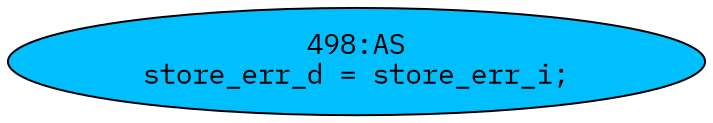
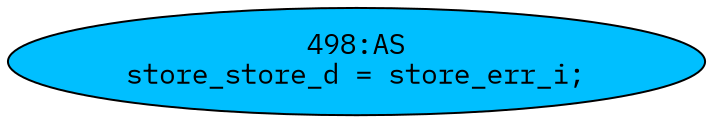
(357, 62) -> (357, 62)
